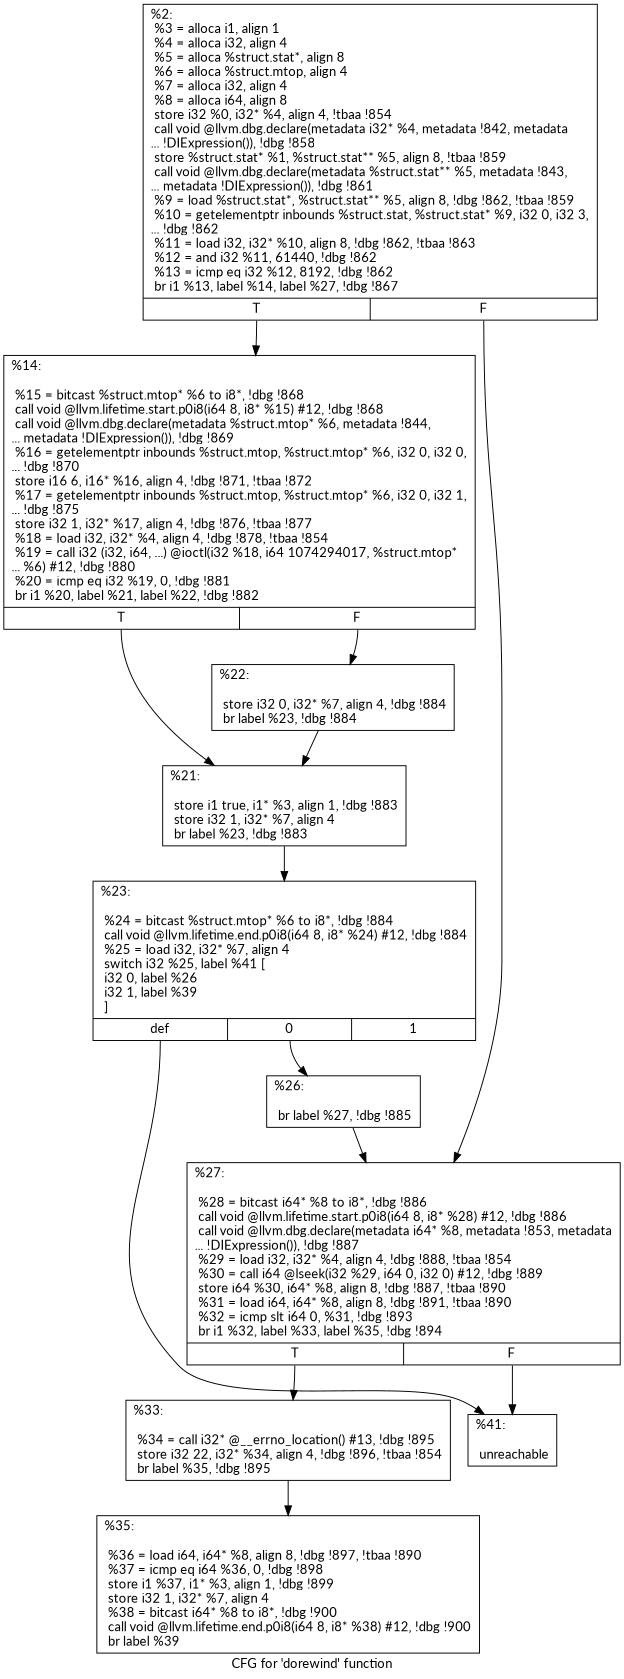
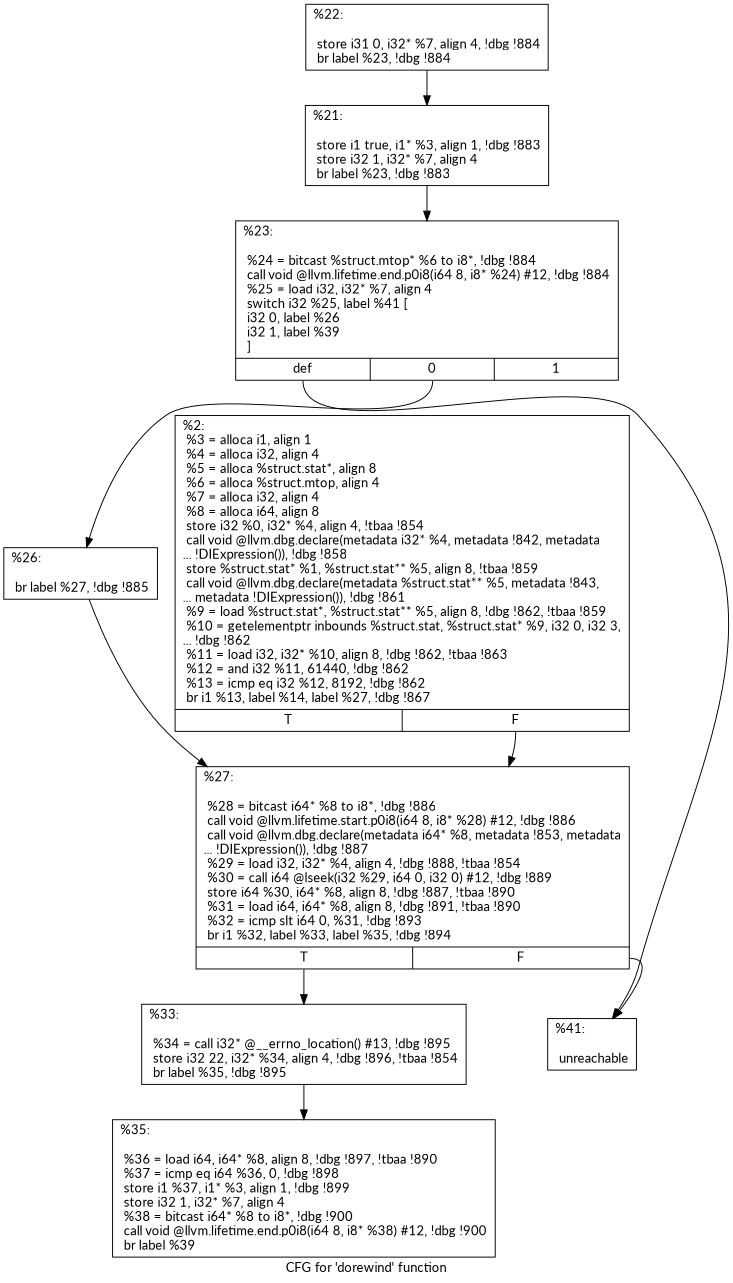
(239, 492) -> none
(333, 705) -> (427, 44)
